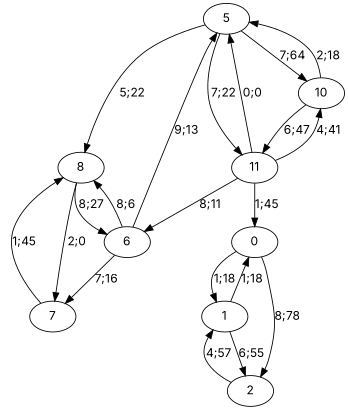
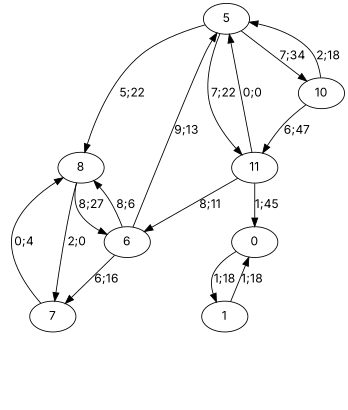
(293, 56) -> (293, 56)
(303, 145) -> none
(24, 242) -> (24, 242)
(107, 279) -> (107, 279)
(250, 391) -> none
